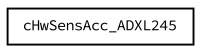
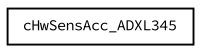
(101, 27) -> (101, 27)
